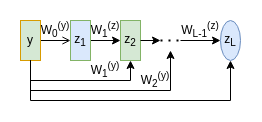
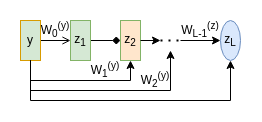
(106, 31) -> none
(81, 41) -> (81, 41)
(112, 41) -> (112, 41)
(131, 41) -> (131, 41)
